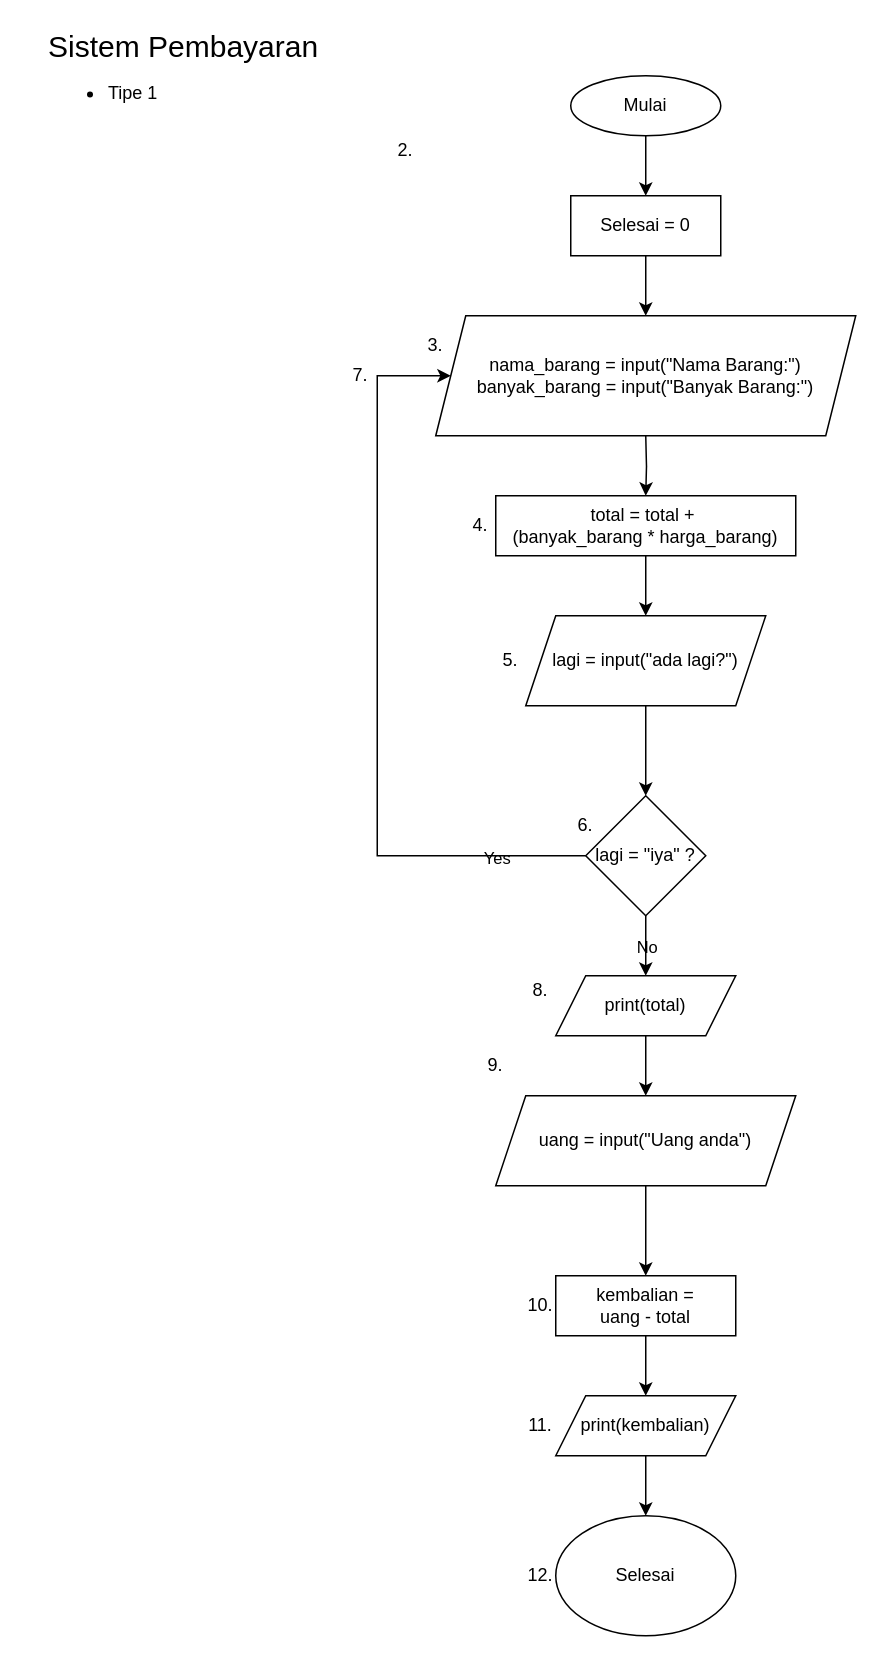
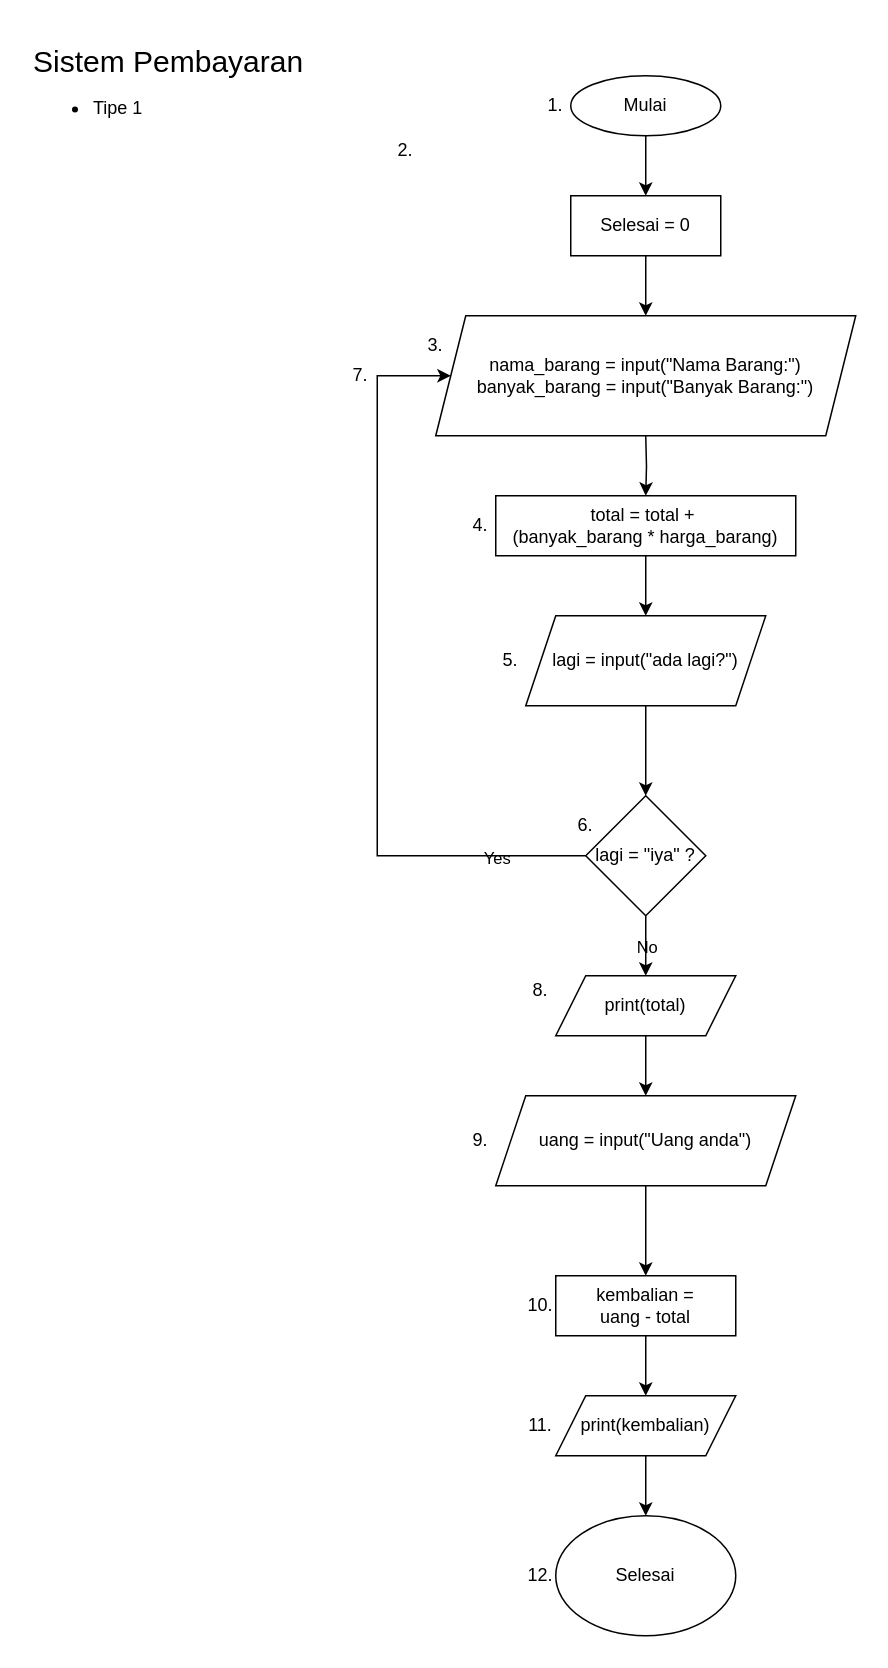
(196, 76) -> (181, 91)
none -> (556, 106)
(496, 1066) -> (481, 1141)
